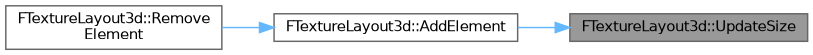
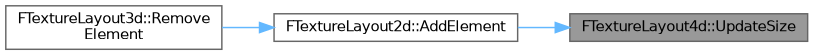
(396, 28) -> (396, 28)
(689, 28) -> (689, 28)
